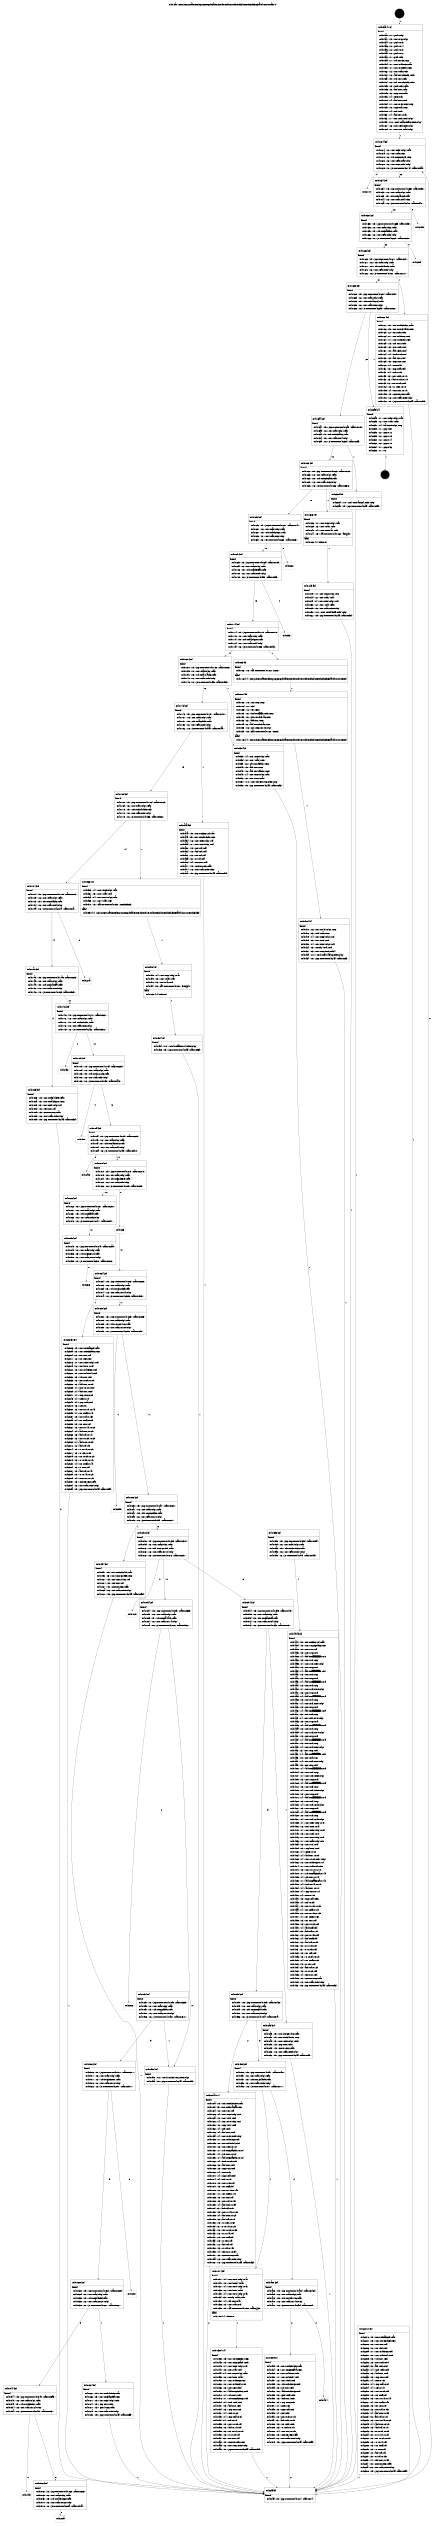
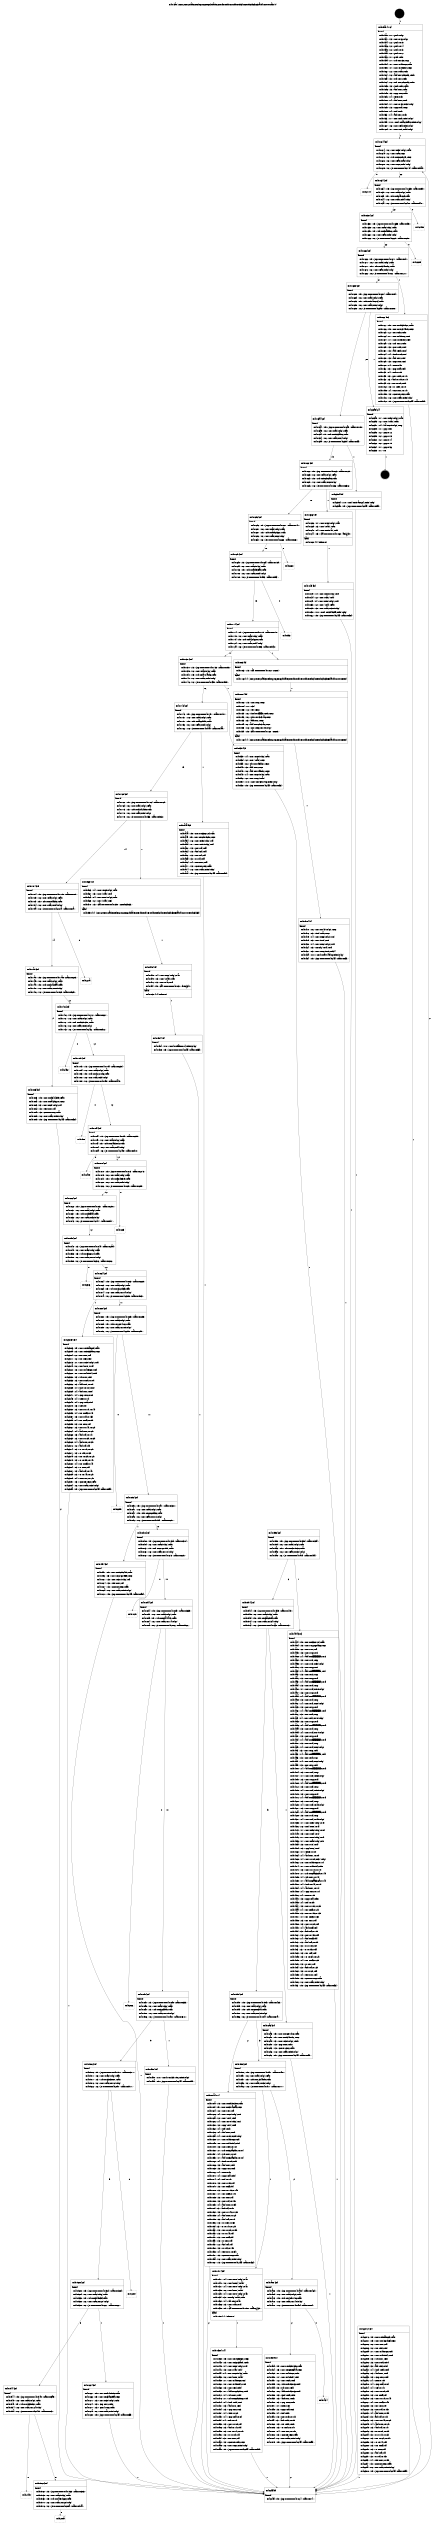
(120, 1251) -> (104, 1267)
(214, 1579) -> (281, 1579)
(186, 1848) -> (164, 1809)
